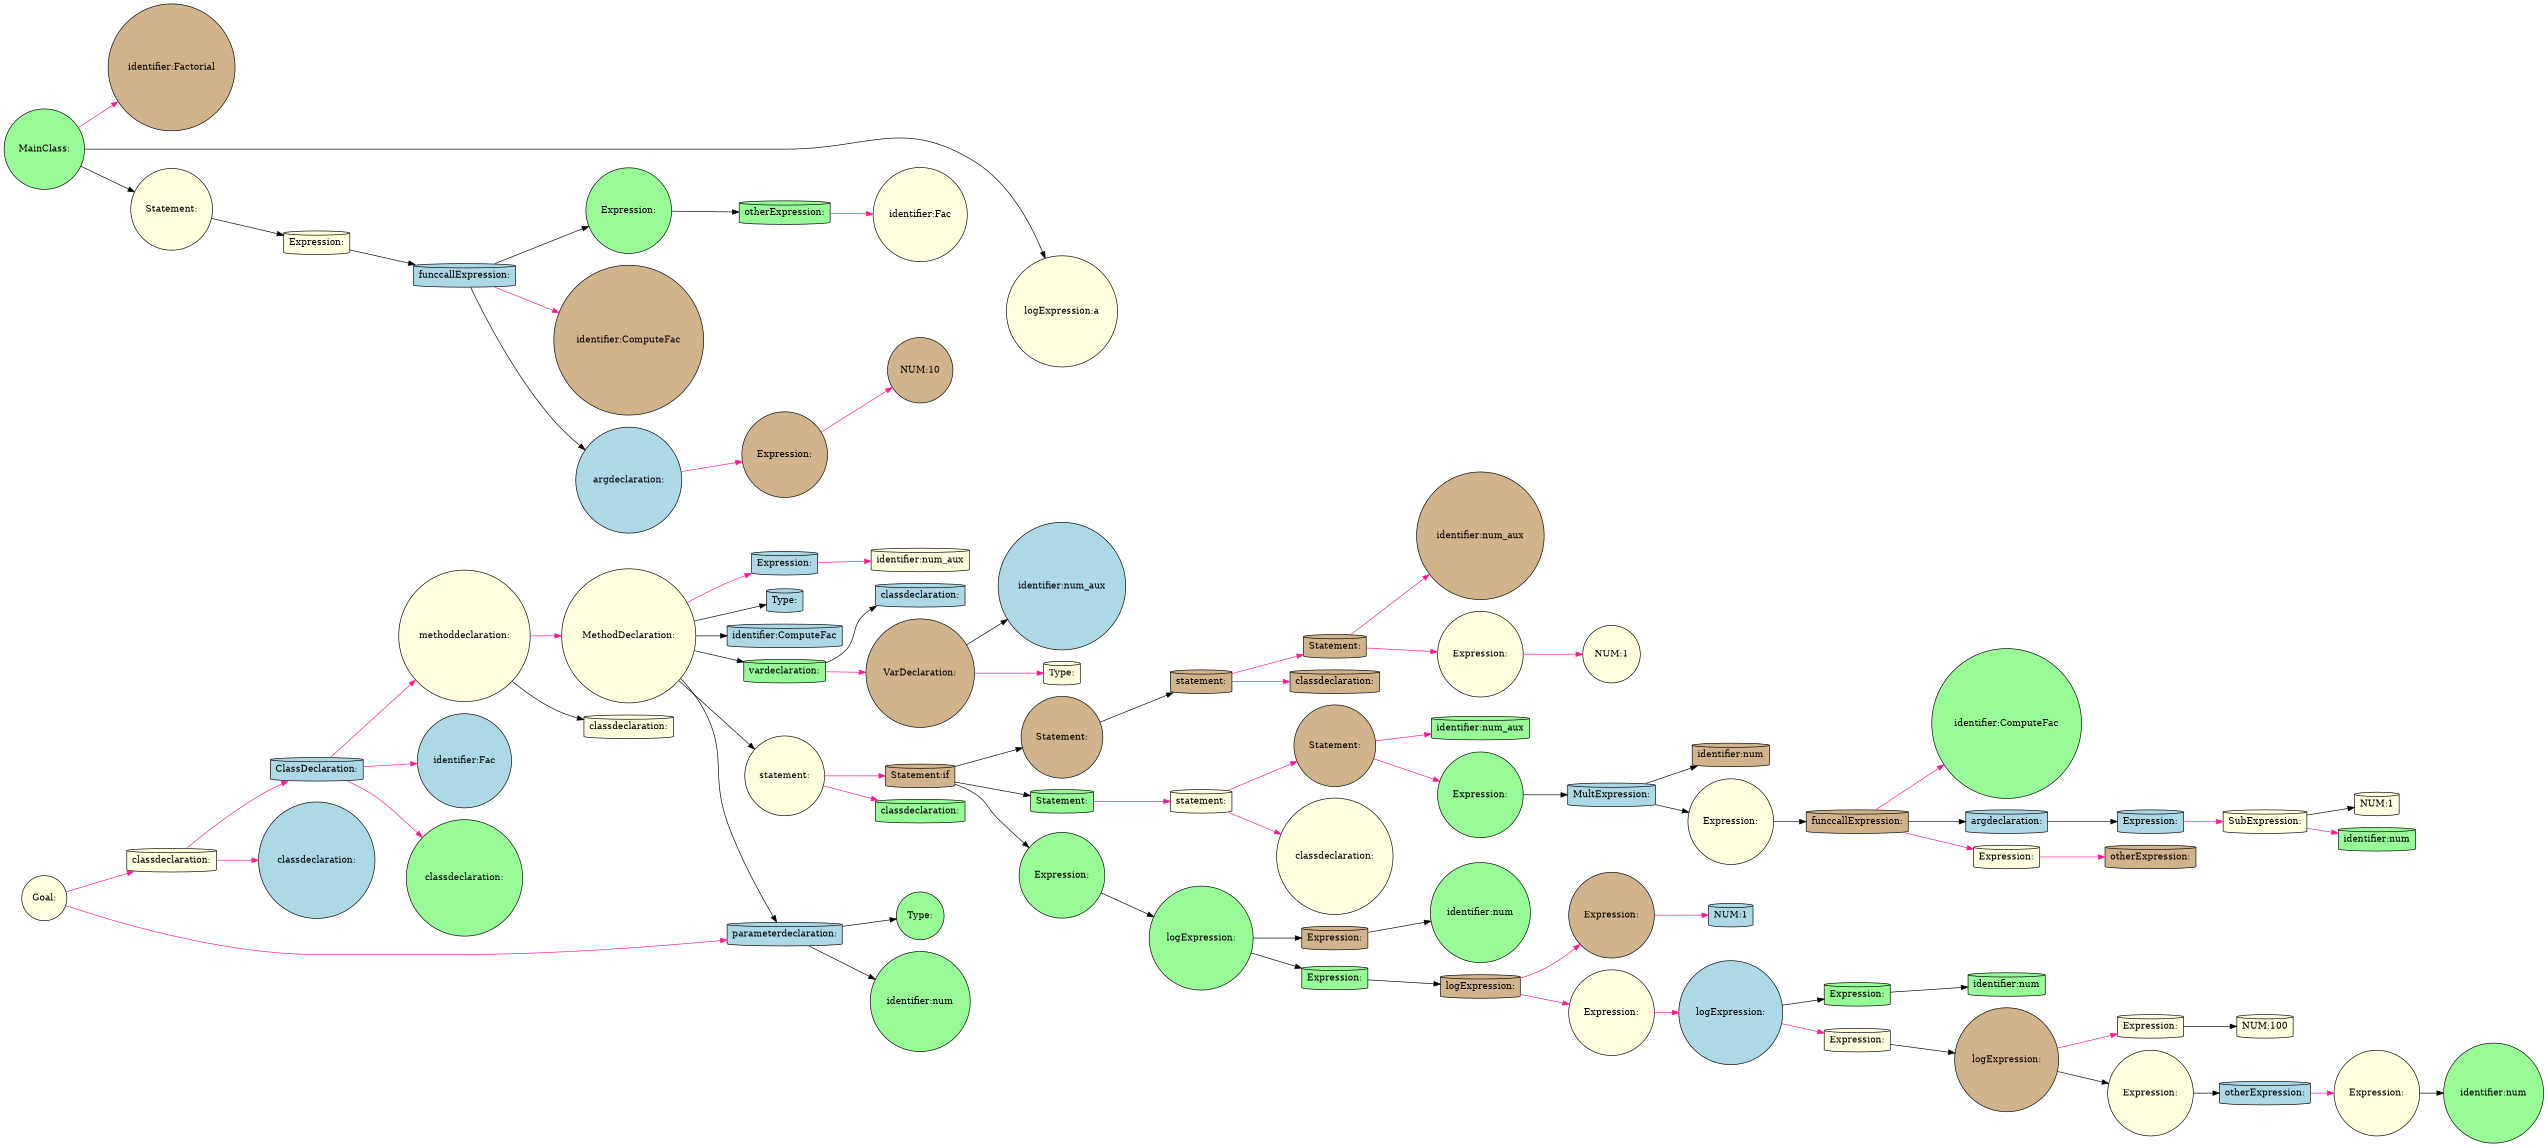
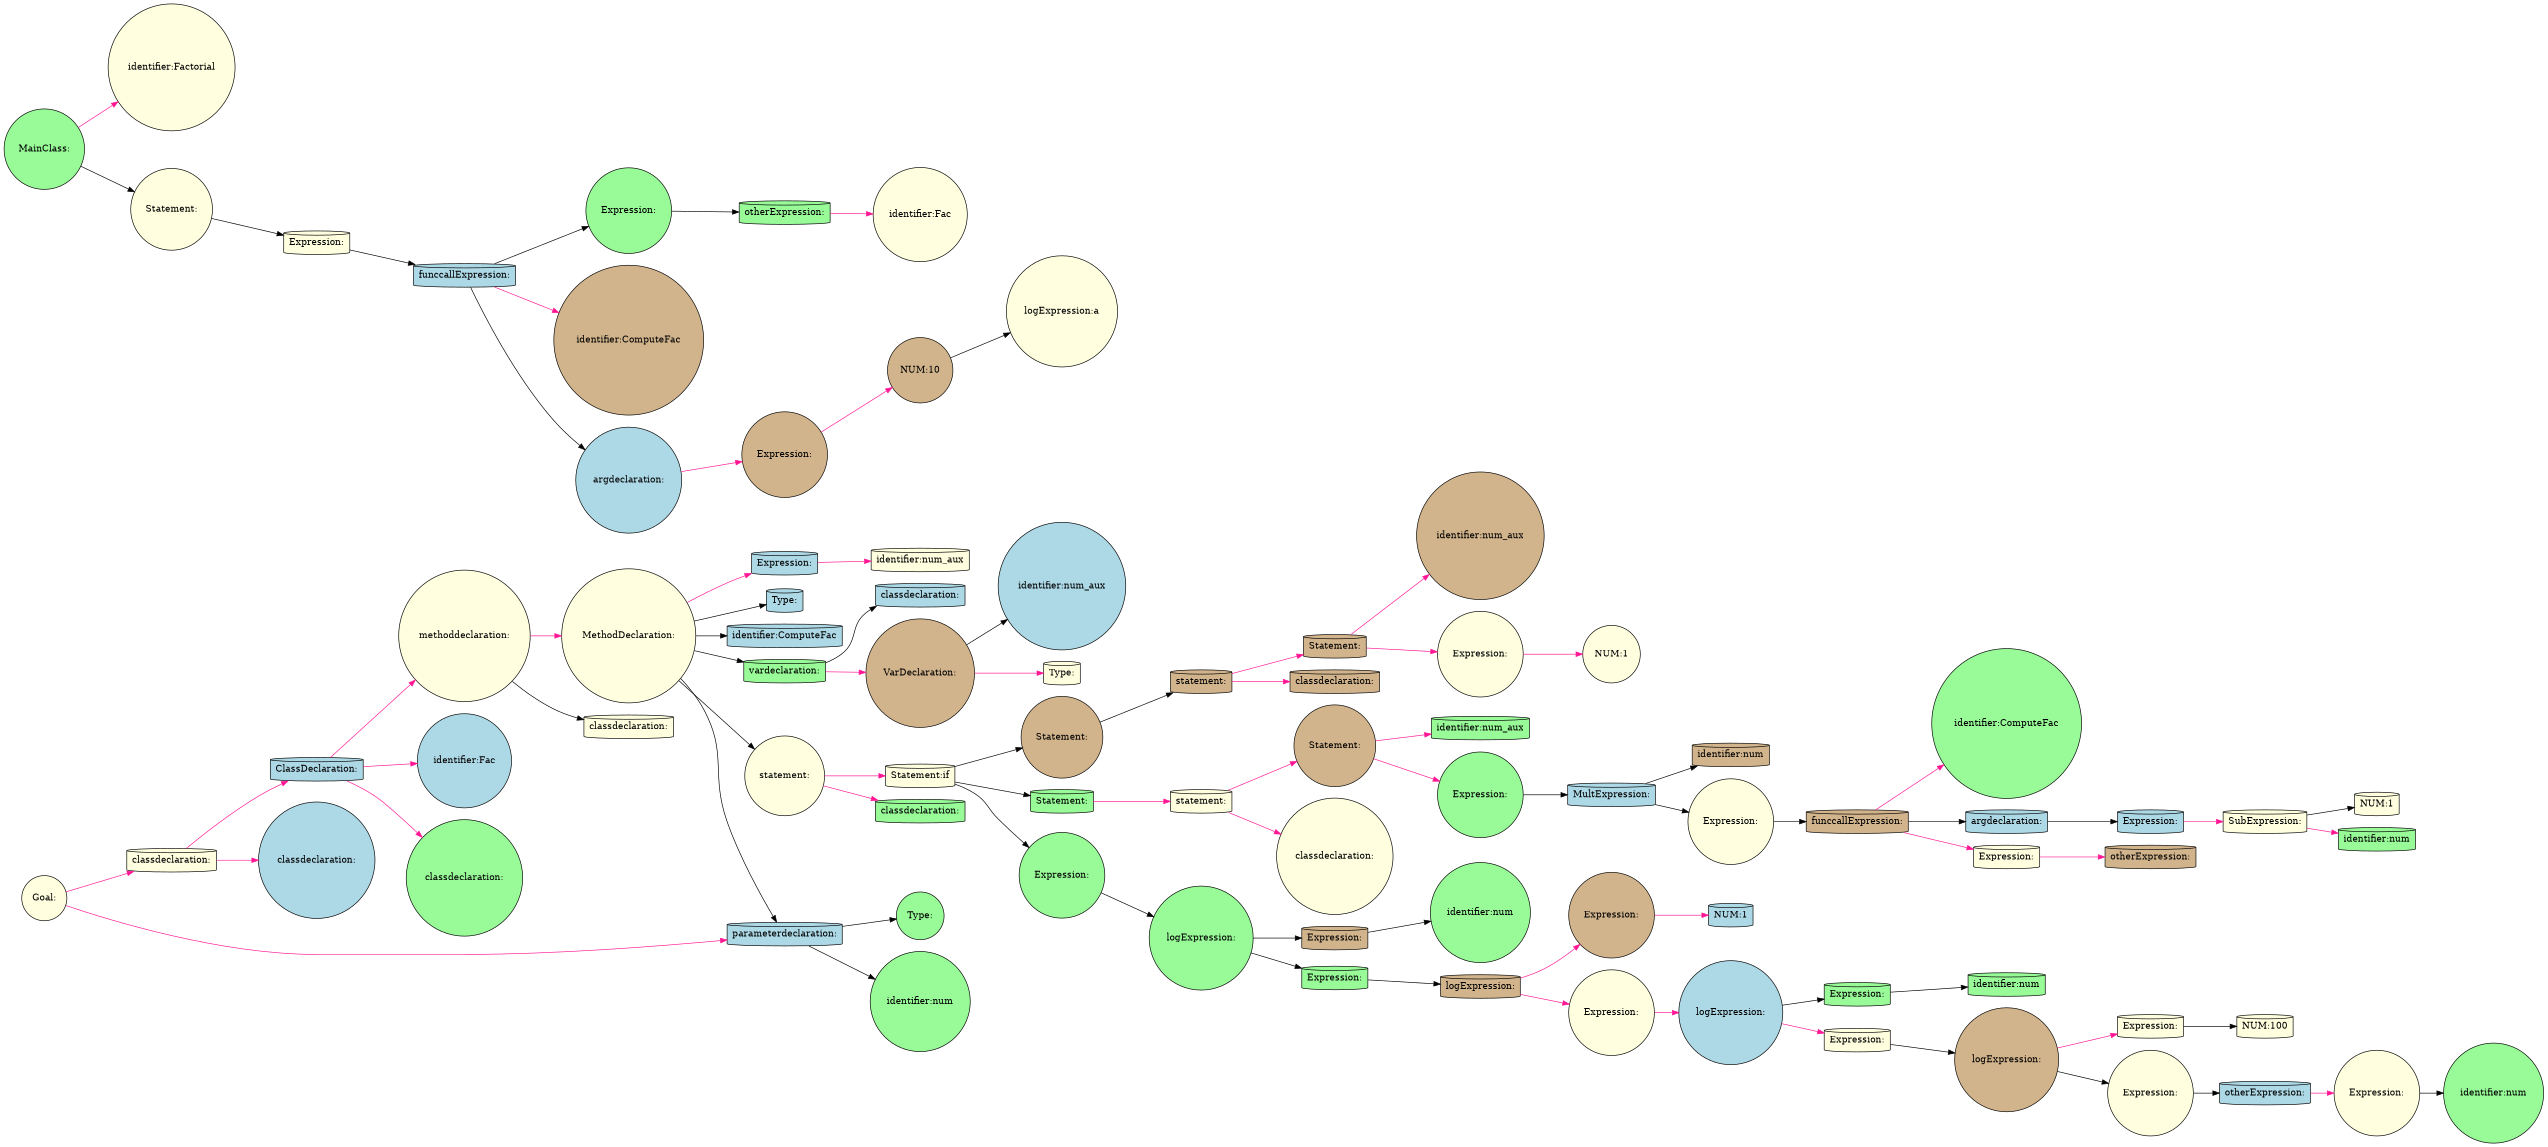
(172, 67) -> (172, 67)
(590, 149) -> (977, 347)
(920, 776) -> (920, 776)
